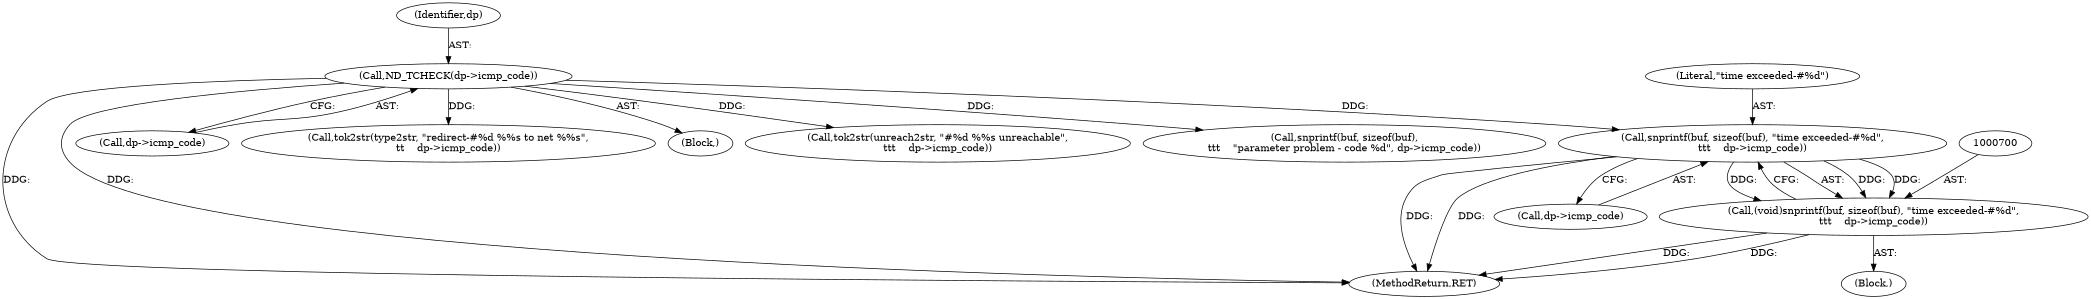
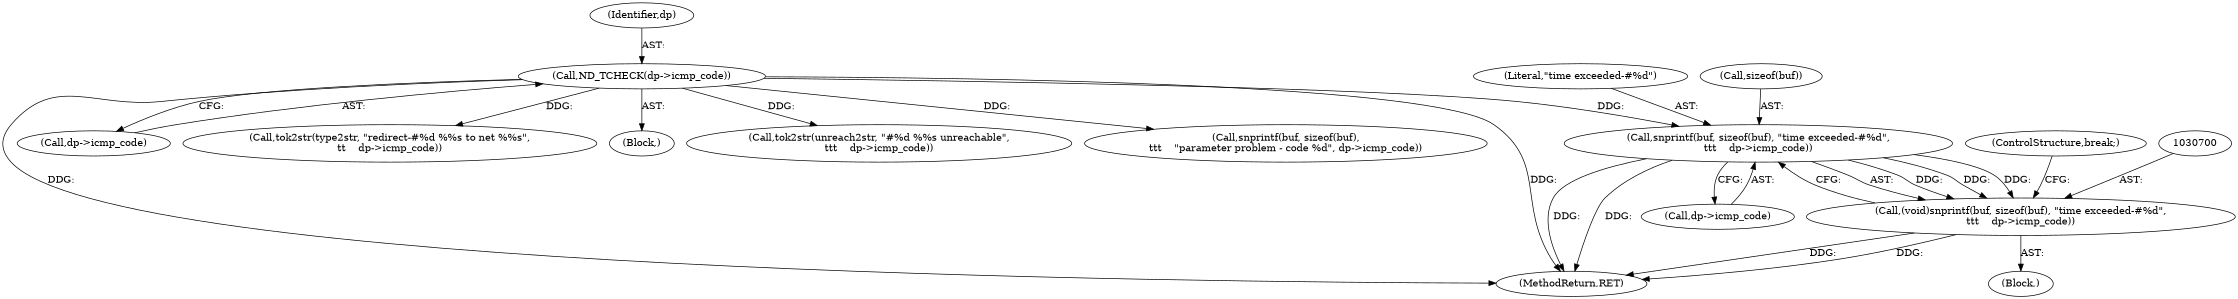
none -> (1761, 76)
(1995, 143) -> (2195, 143)
none -> (2056, 143)
